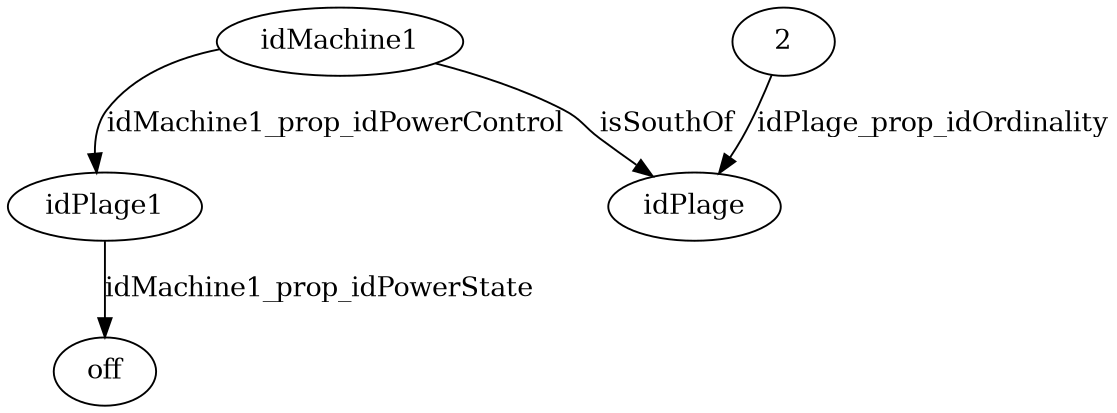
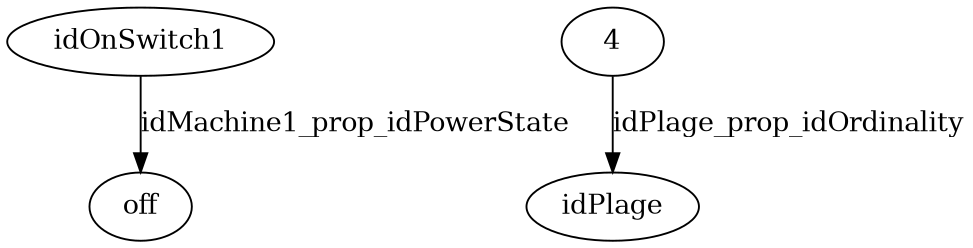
(340, 42) -> none
(784, 42) -> (613, 42)
(105, 207) -> (141, 42)
